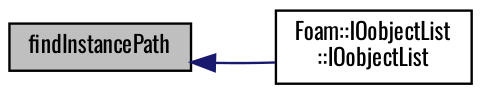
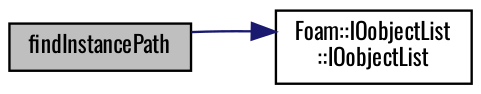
(245, 63) -> (221, 31)
